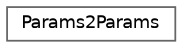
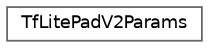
(91, 24) -> (104, 24)
